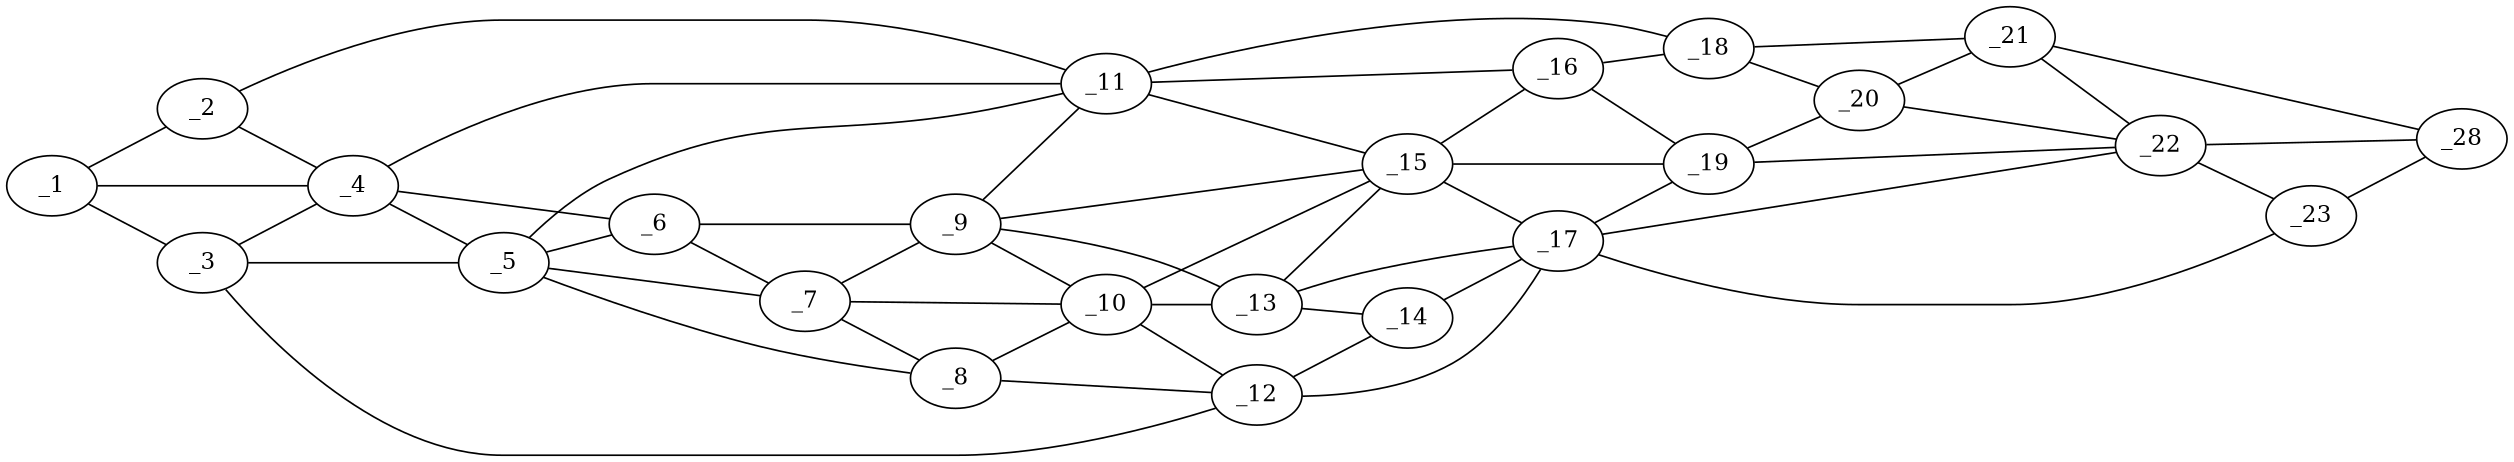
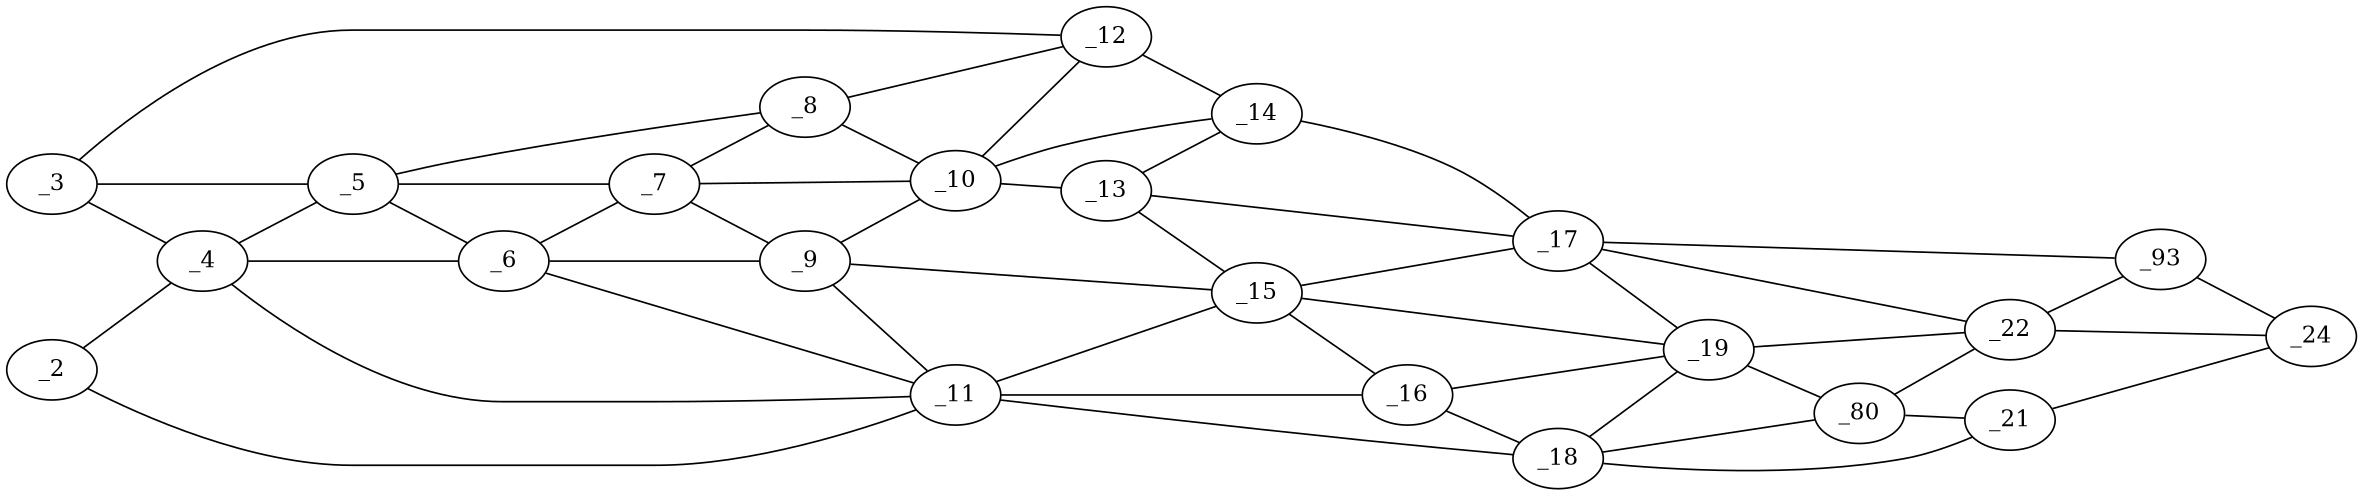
(2085, 91) -> none
(1859, 100) -> (1859, 413)
(784, 130) -> (730, 328)
(2462, 139) -> (2311, 336)
(52, 186) -> none
(2311, 216) -> (2161, 259)
(1257, 234) -> (1102, 136)
(1113, 249) -> none
(1441, 369) -> none
none -> (1633, 404)
